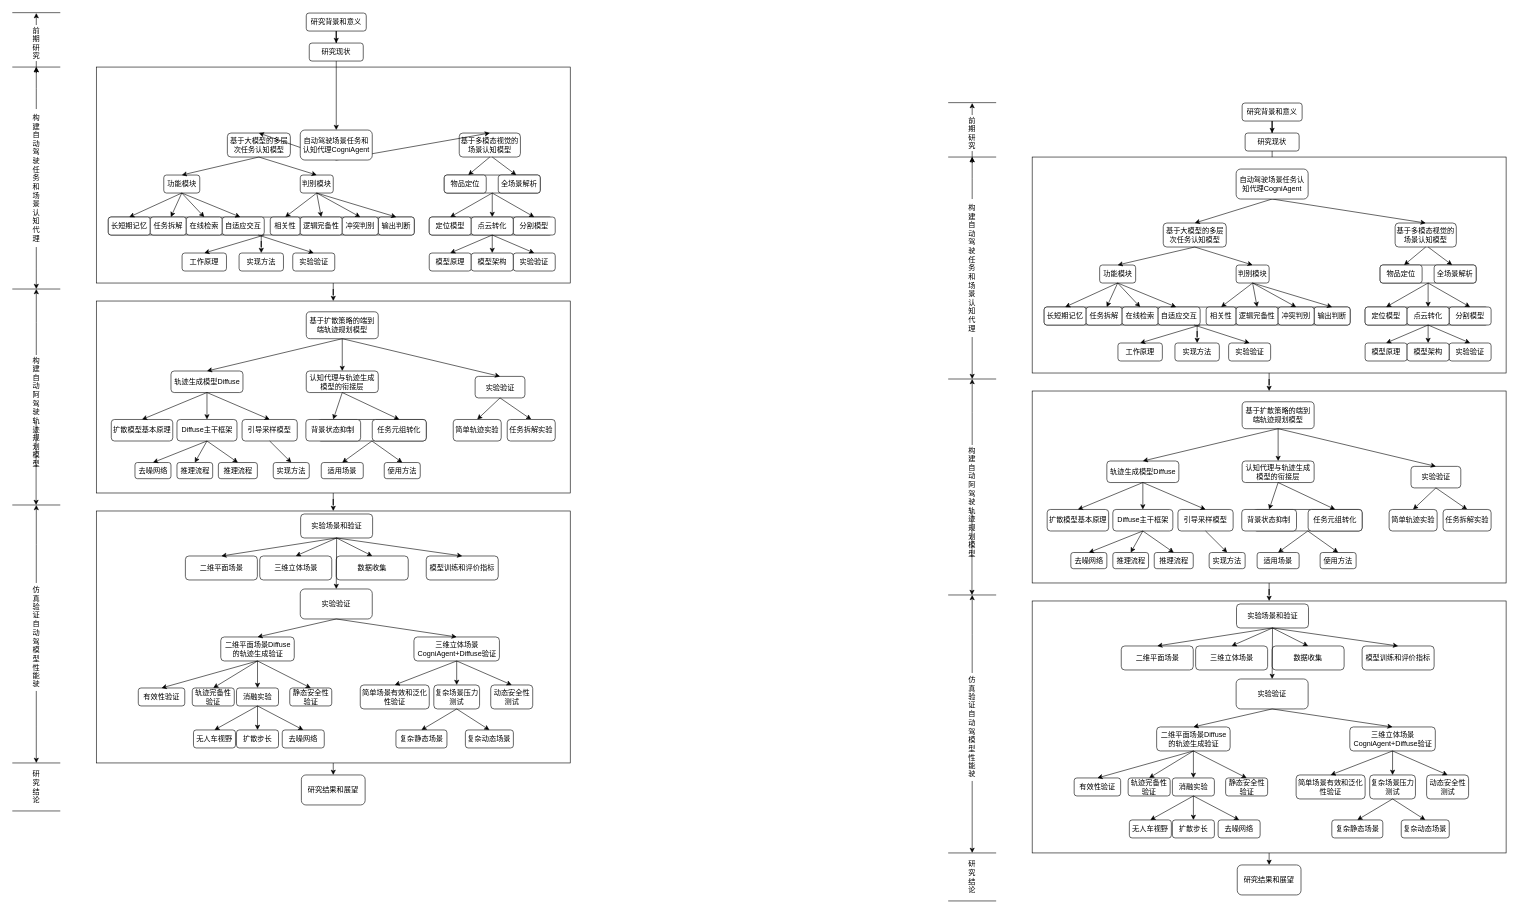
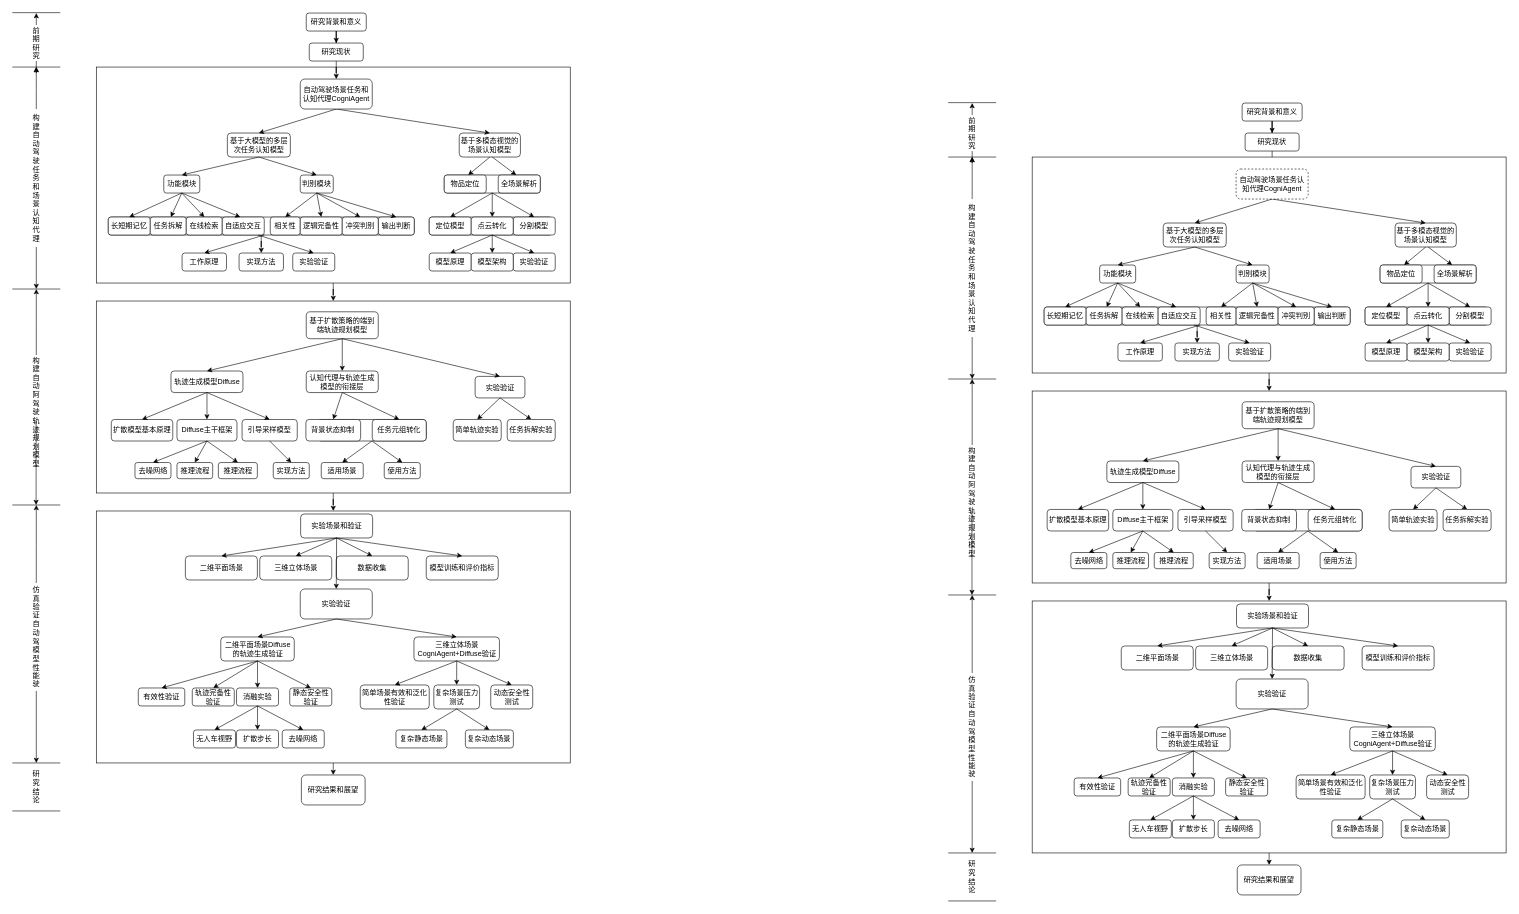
(336, 145) -> (336, 94)
(1272, 184) -> (1272, 184)
